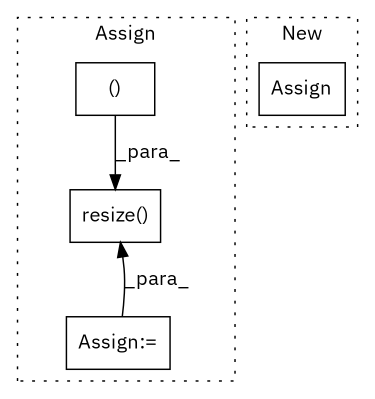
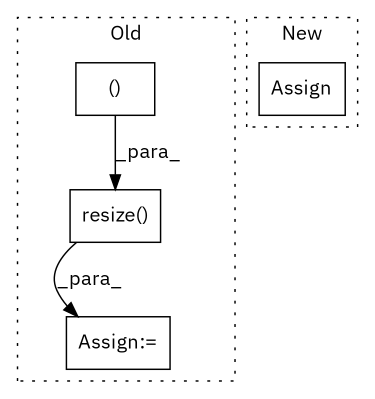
(126, 34) -> (126, 34)
(125, 287) -> (55, 272)
